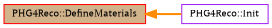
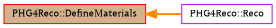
(225, 14) -> (227, 14)
